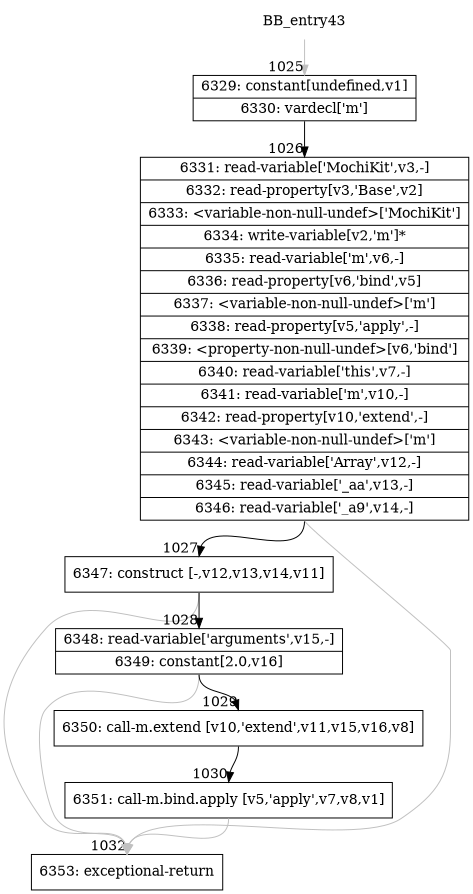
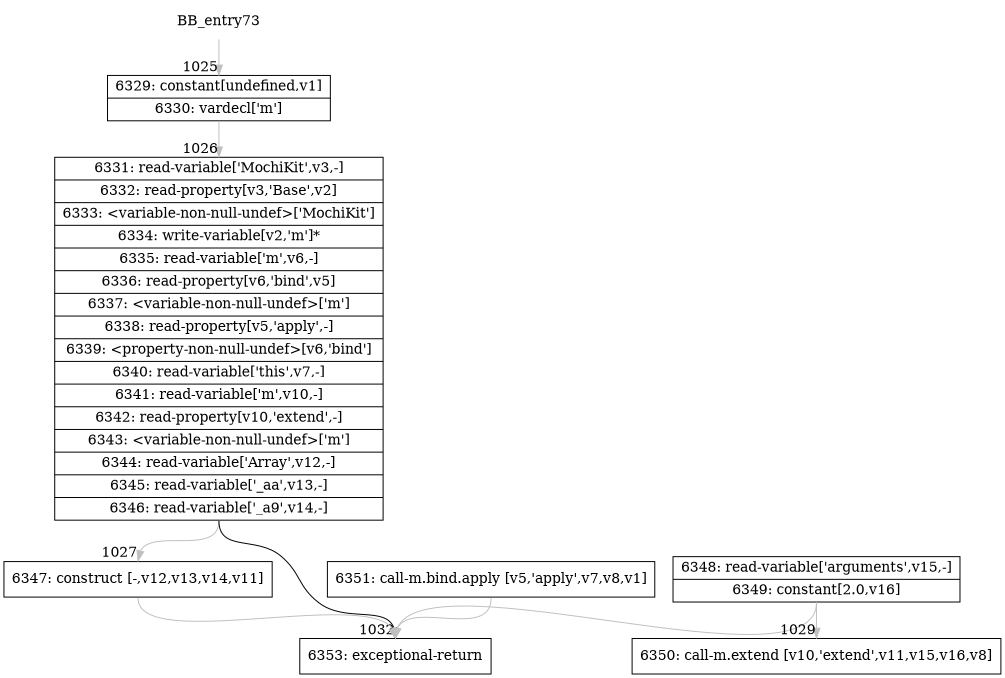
(305, 22) -> (219, 22)
(305, 134) -> (219, 134)
(257, 539) -> (184, 541)
(199, 605) -> none
(214, 691) -> (816, 615)
(236, 760) -> none
(439, 783) -> (301, 582)
